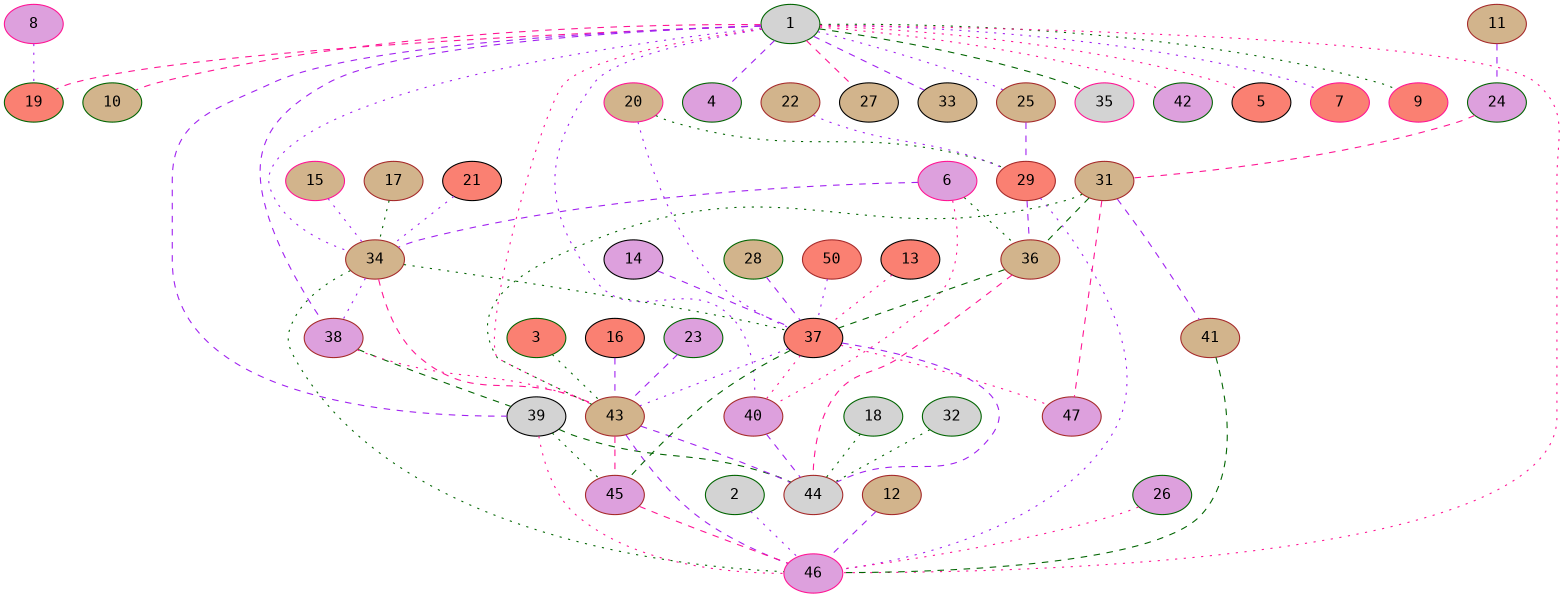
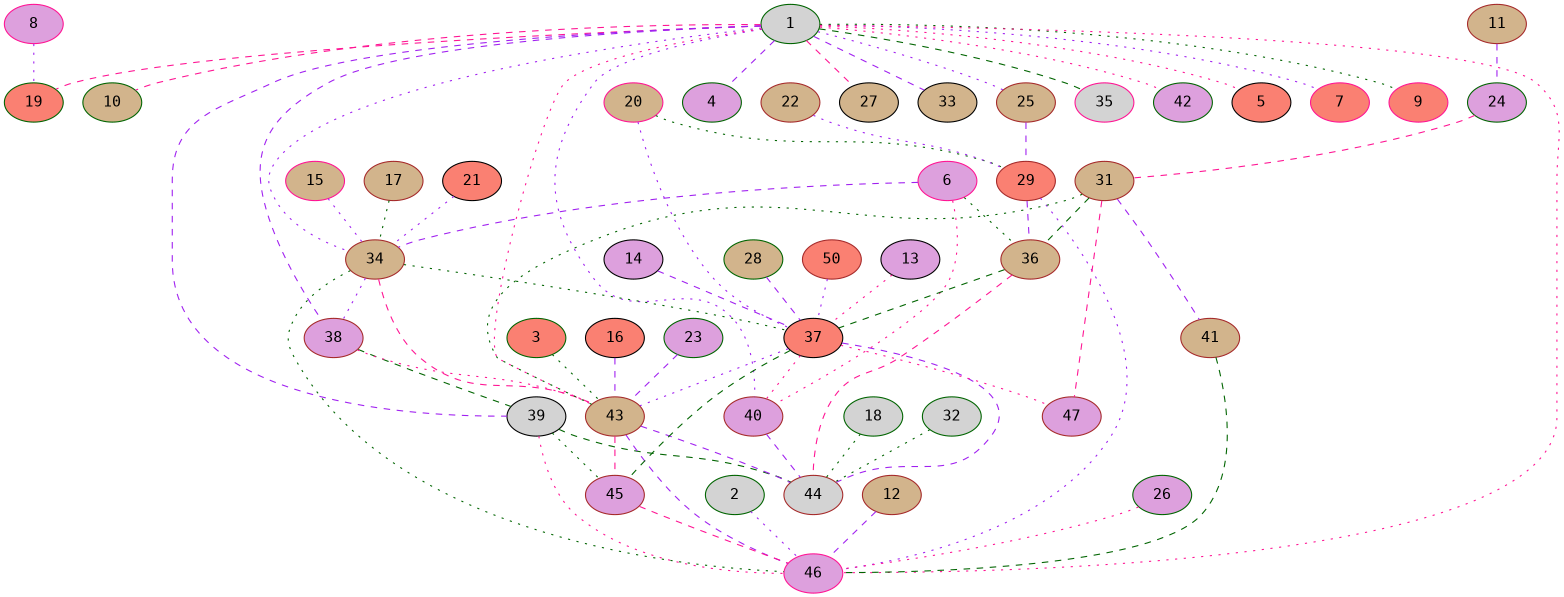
(910, 259) -> (910, 259)
